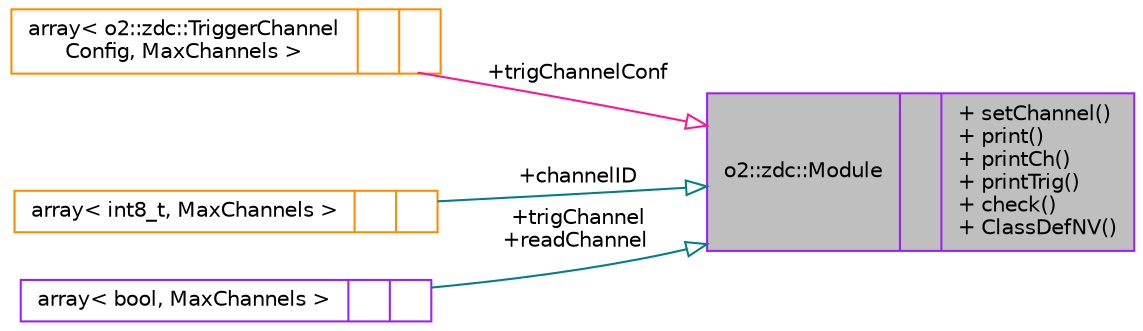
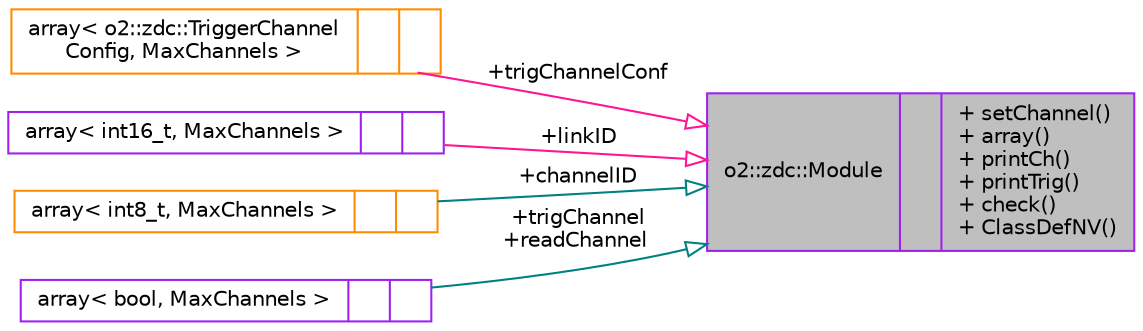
none -> (226, 133)
(1002, 137) -> (1005, 137)
